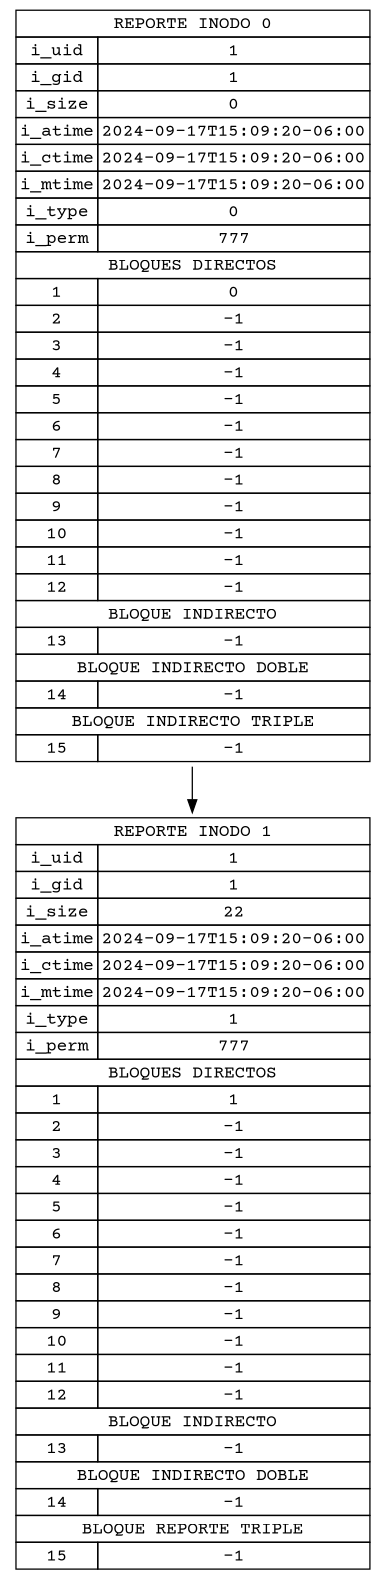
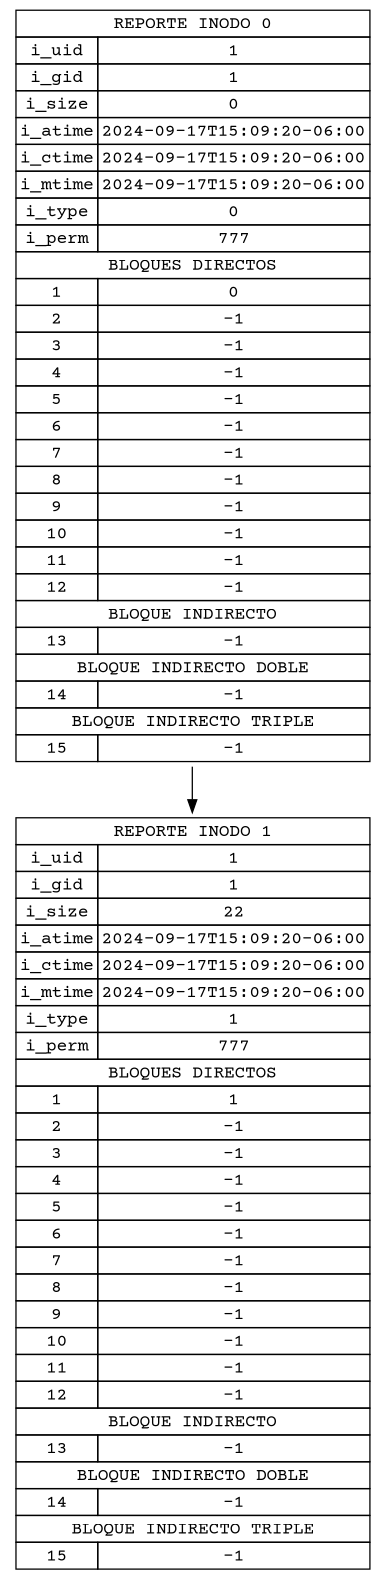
(193, 1528) -> (193, 1528)
